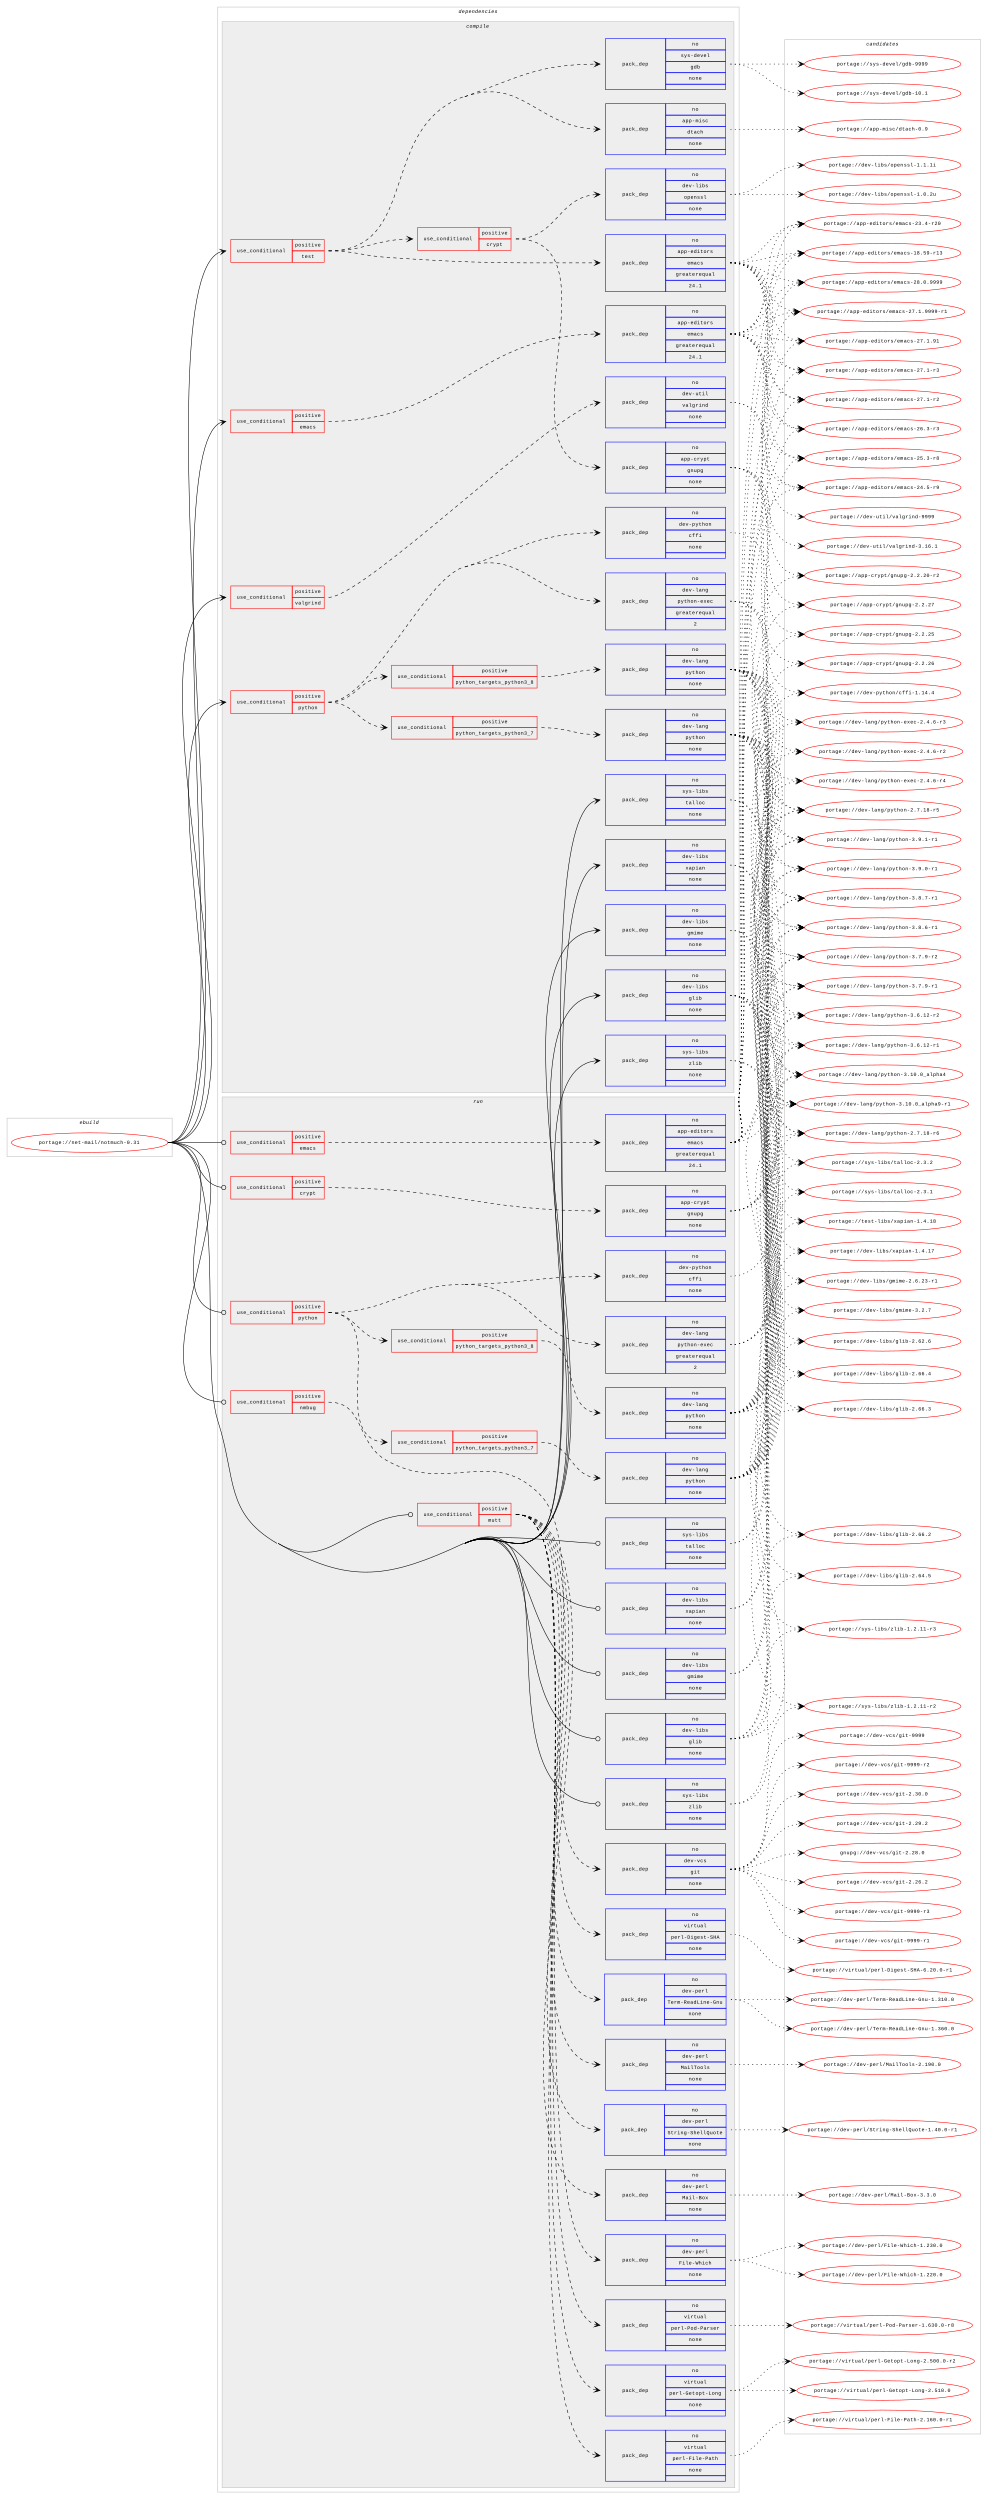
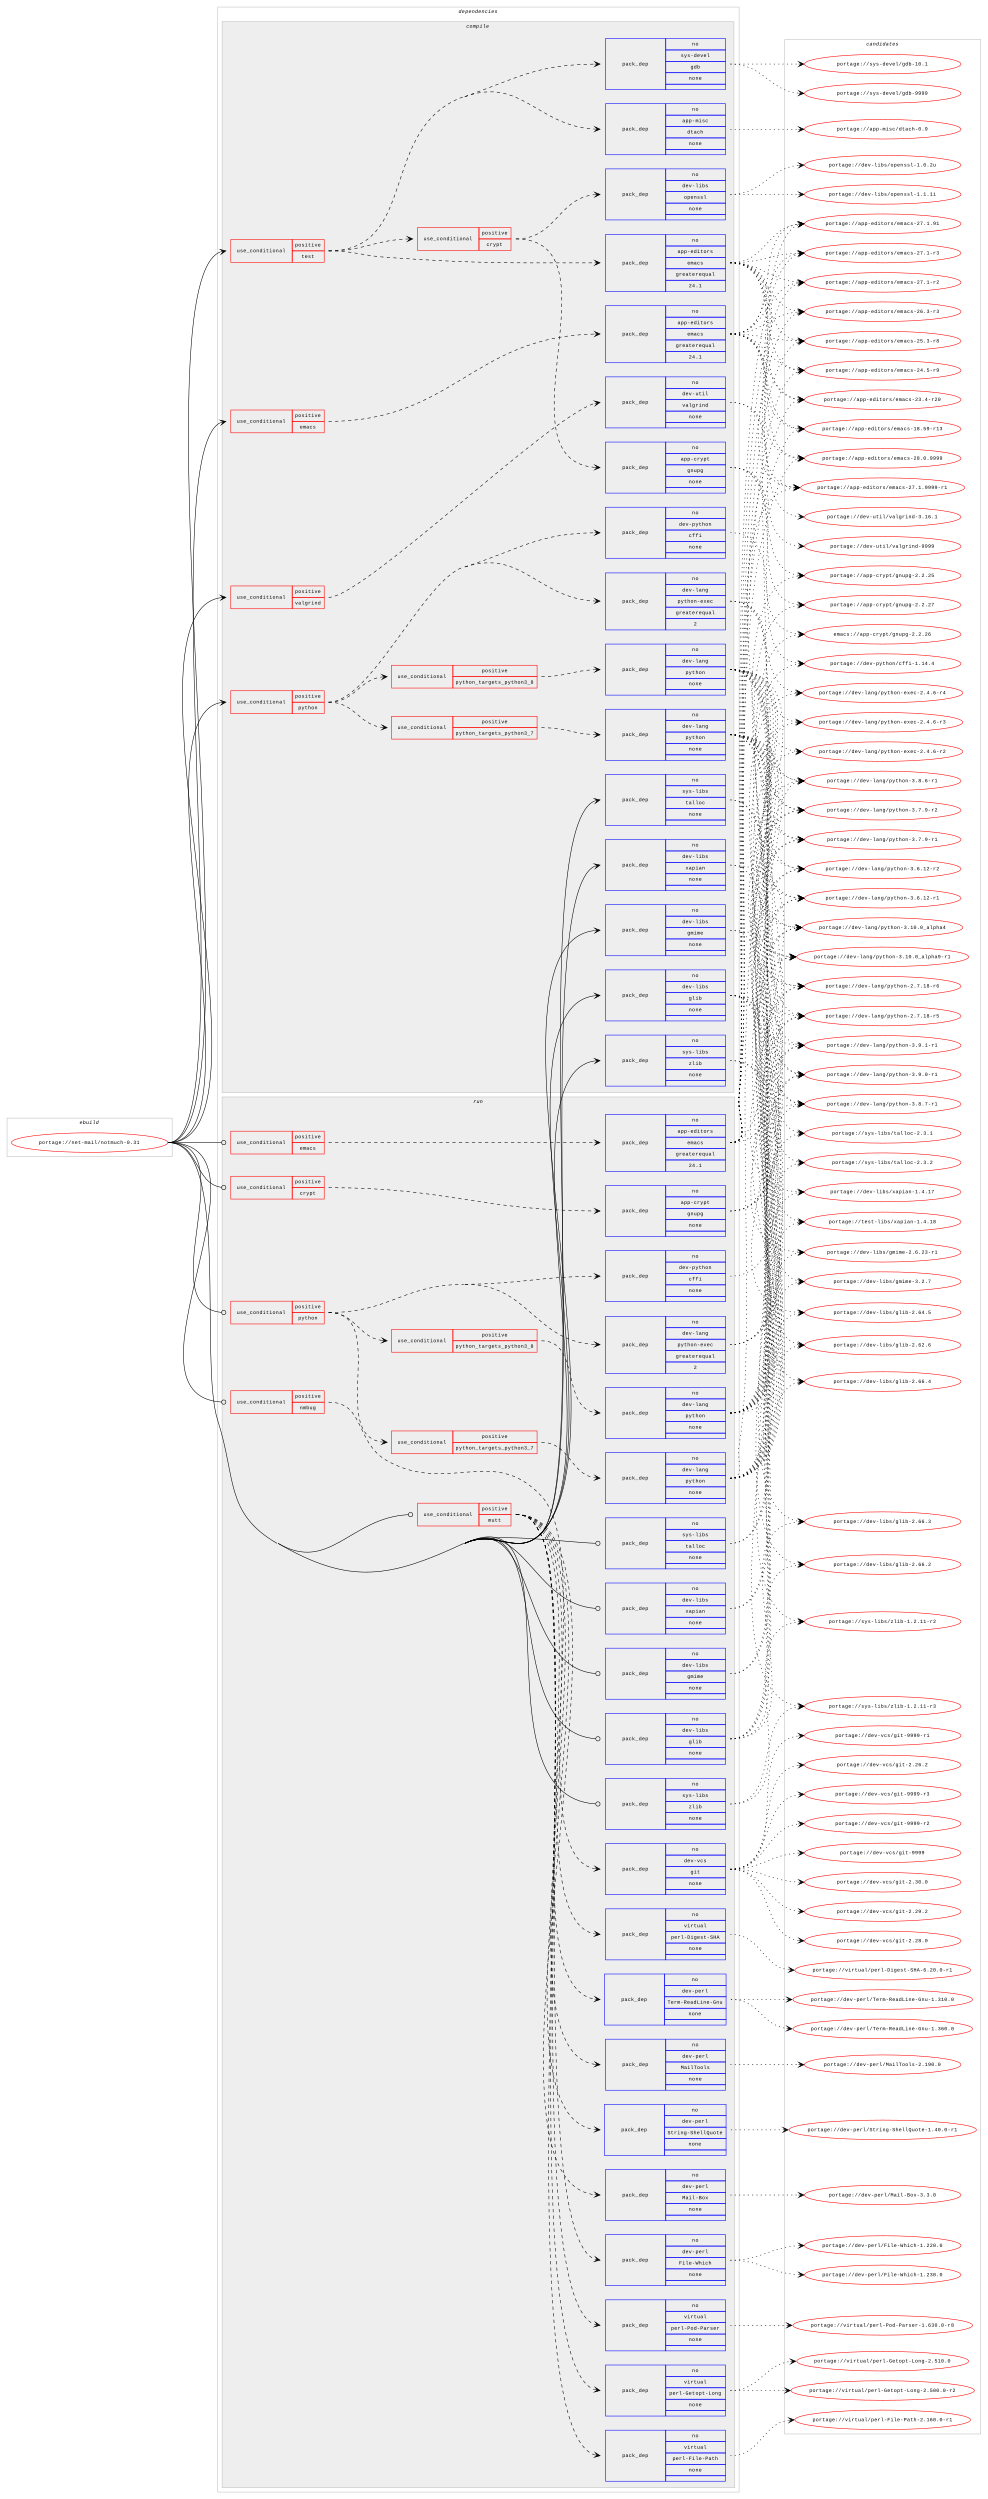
(883, 576) -> none
(883, 664) -> (883, 634)
(883, 1853) -> (883, 1941)
